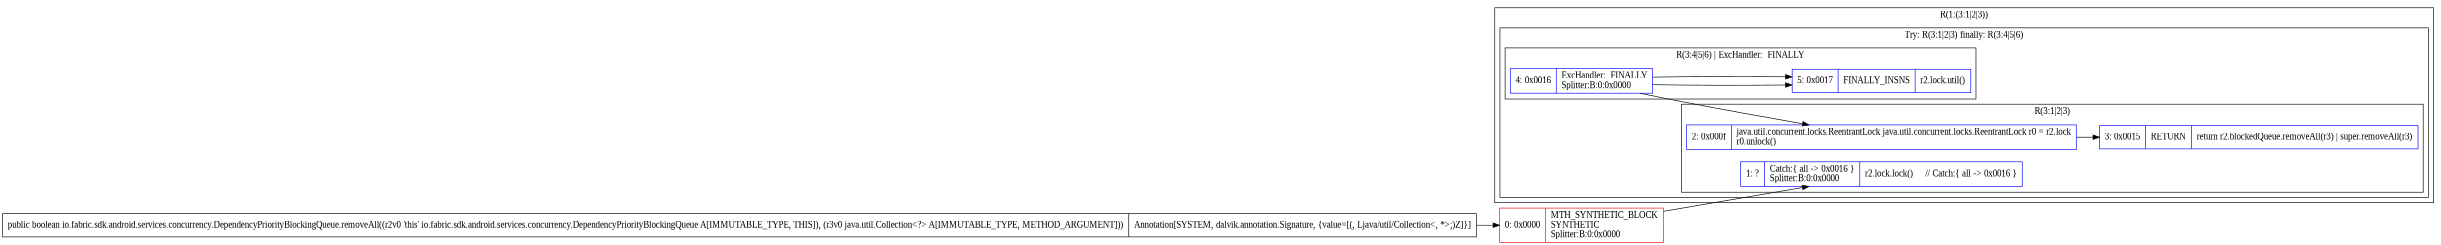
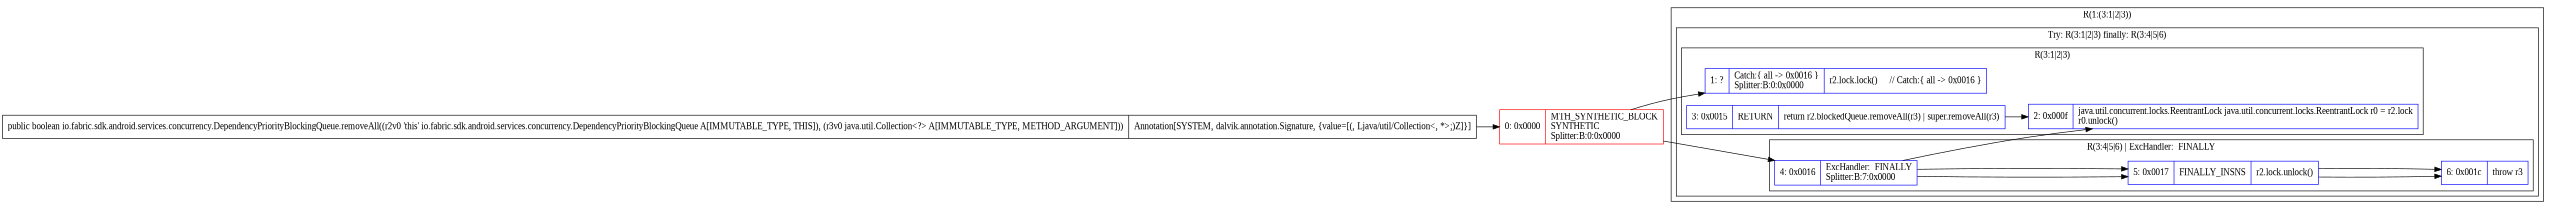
(1943, 81) -> (2285, 172)
(1596, 85) -> (1861, 177)
(2085, 137) -> (2013, 117)
none -> (1716, 150)
none -> (2485, 173)
